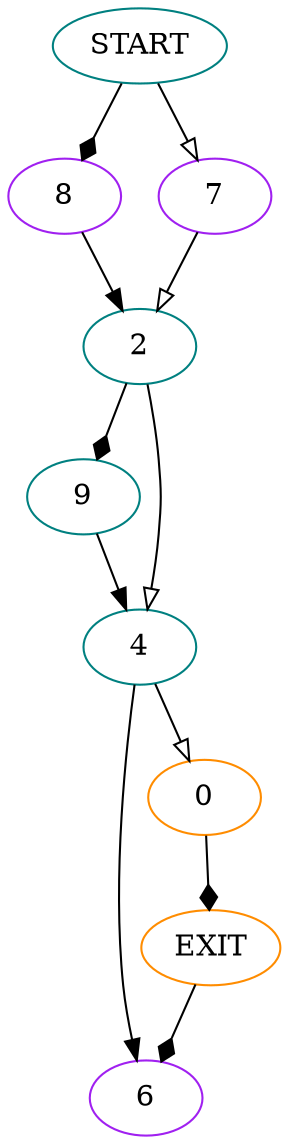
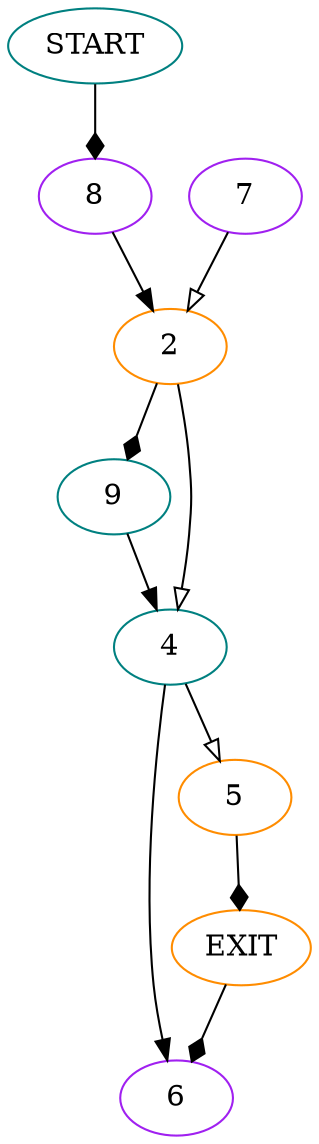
(173, 112) -> none
(140, 347) -> (170, 347)
(205, 797) -> (235, 797)
